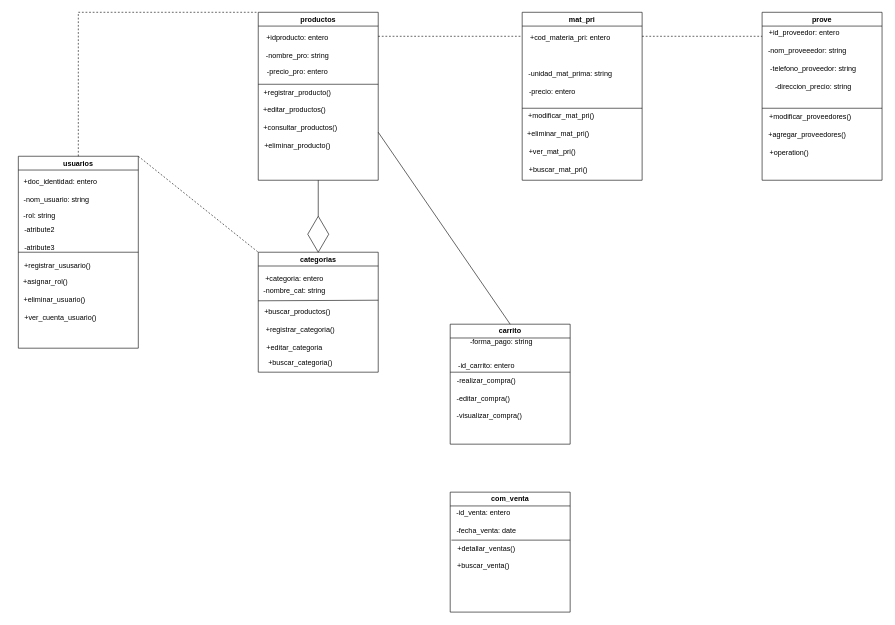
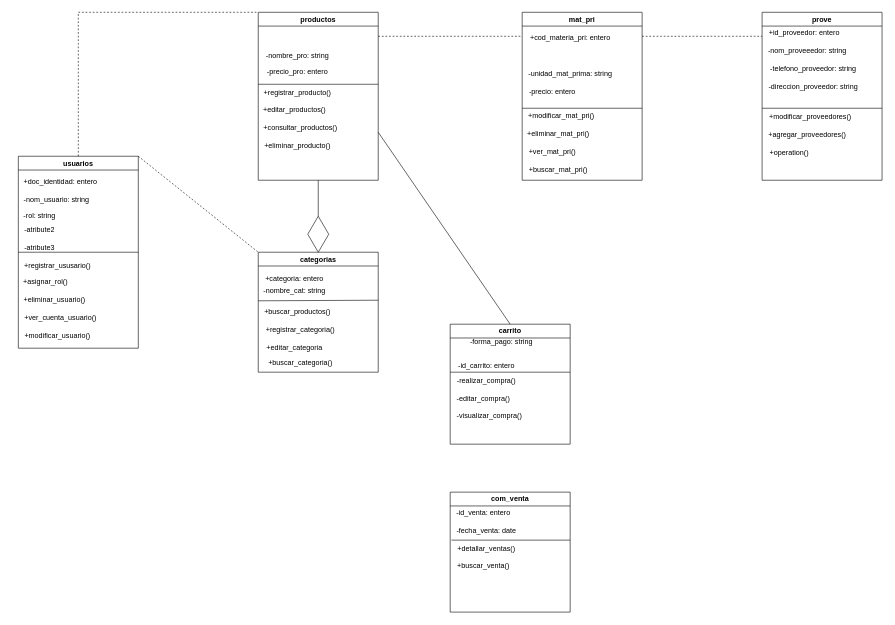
(297, 38) -> none
(814, 87) -> (814, 87)
none -> (57, 336)
